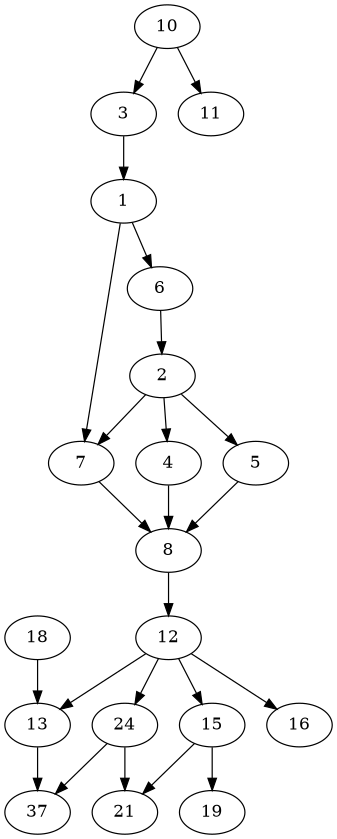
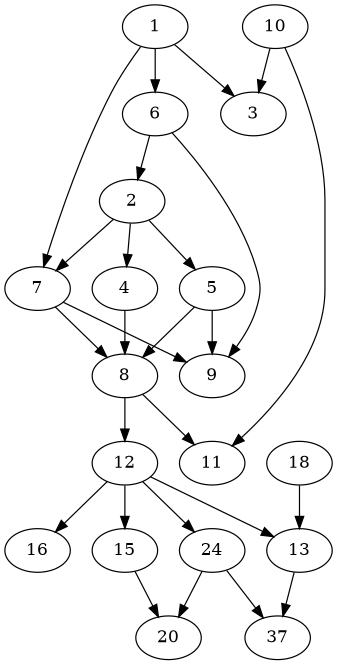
(124, 152) -> (200, 66)
none -> (212, 376)
none -> (164, 415)
(125, 812) -> (169, 638)
(212, 812) -> none
